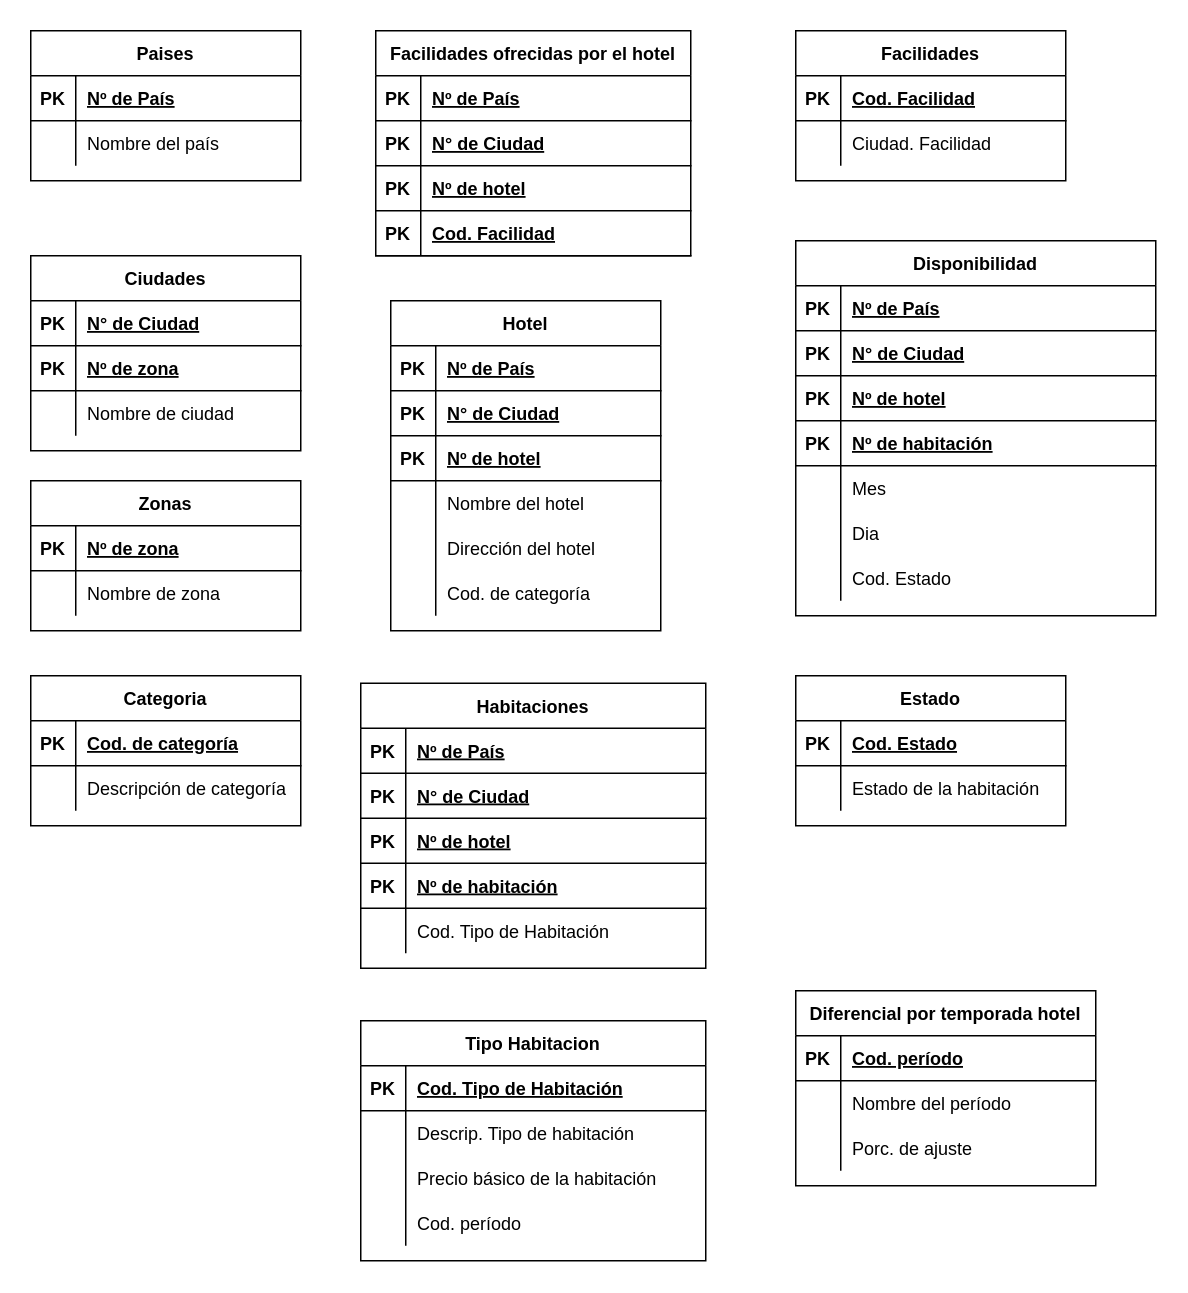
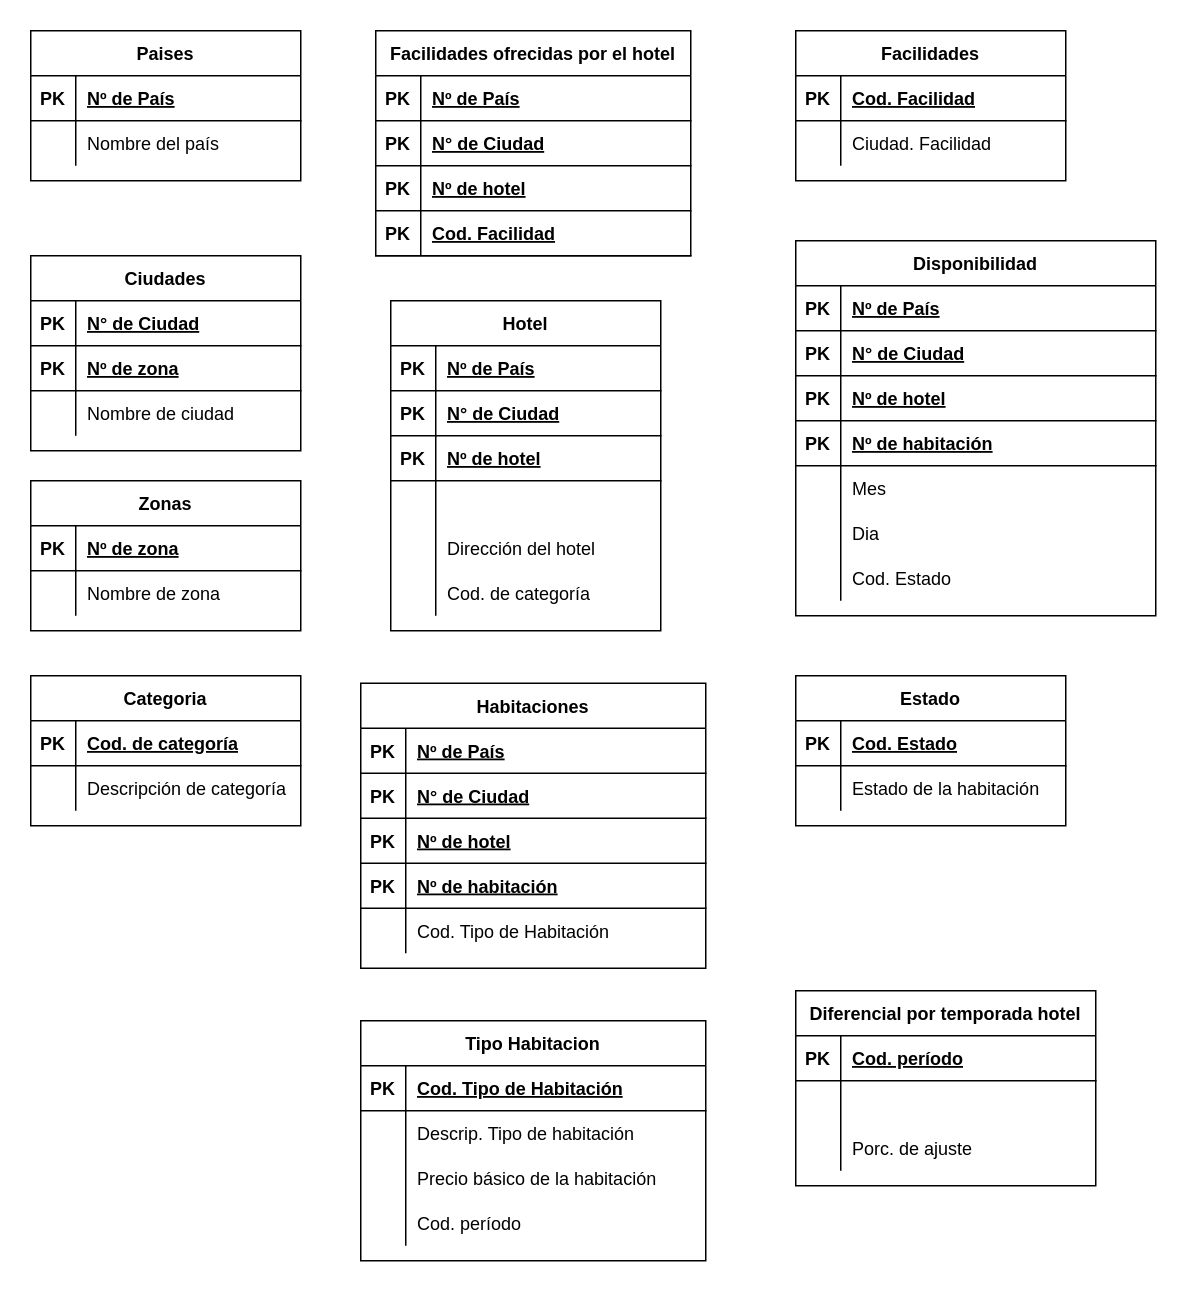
(548, 503) -> none
(968, 1103) -> none
